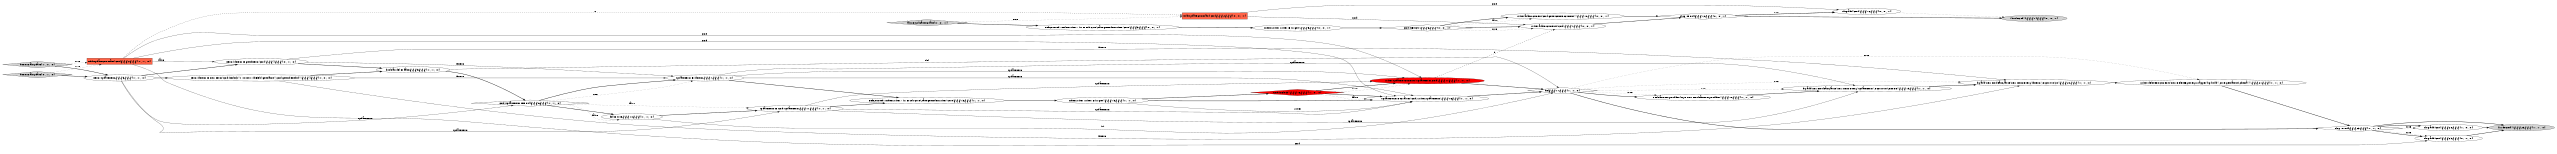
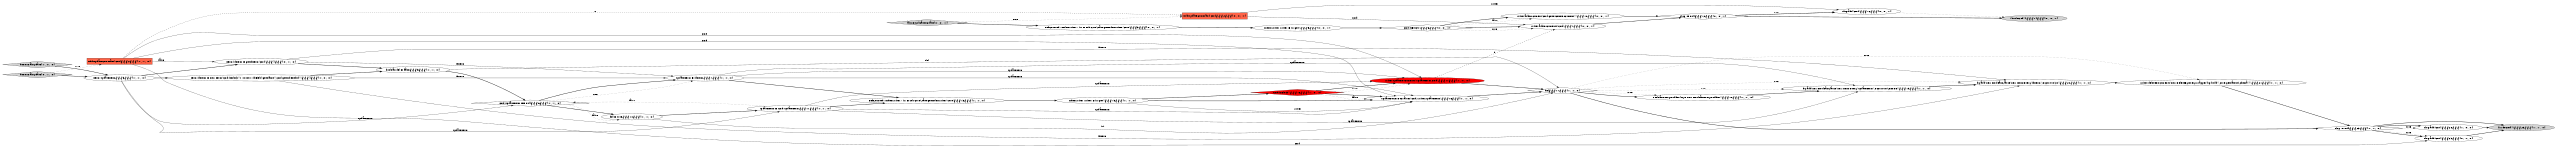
(1495, 4) -> (1495, 4)
(73, 63) -> none
(658, 106) -> (671, 102)
